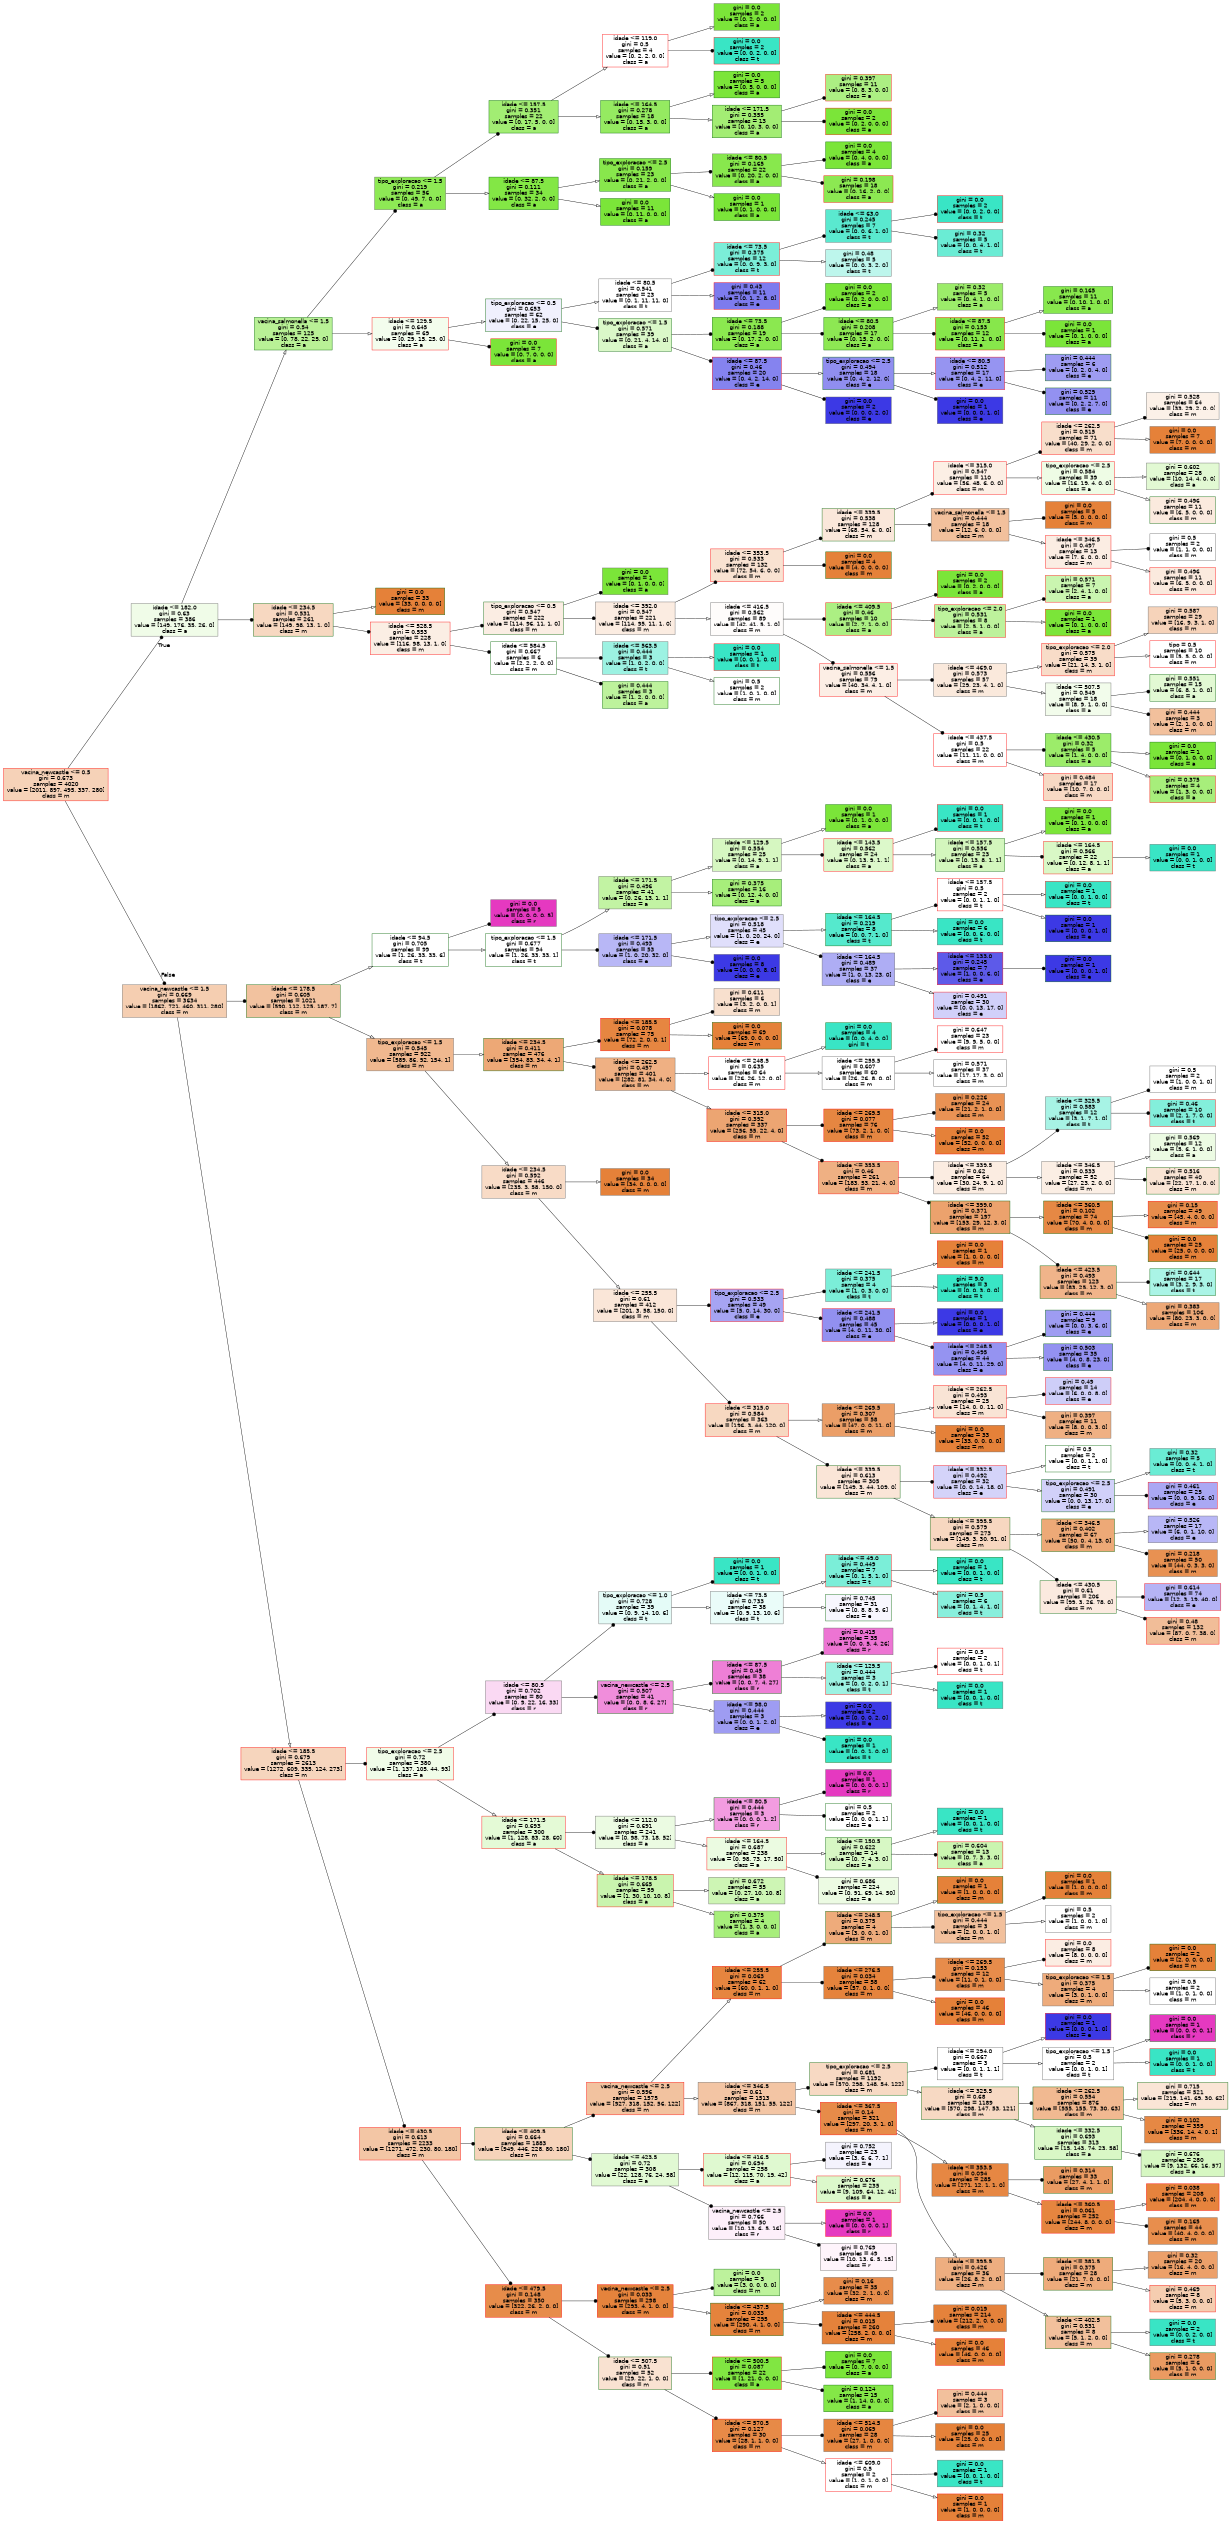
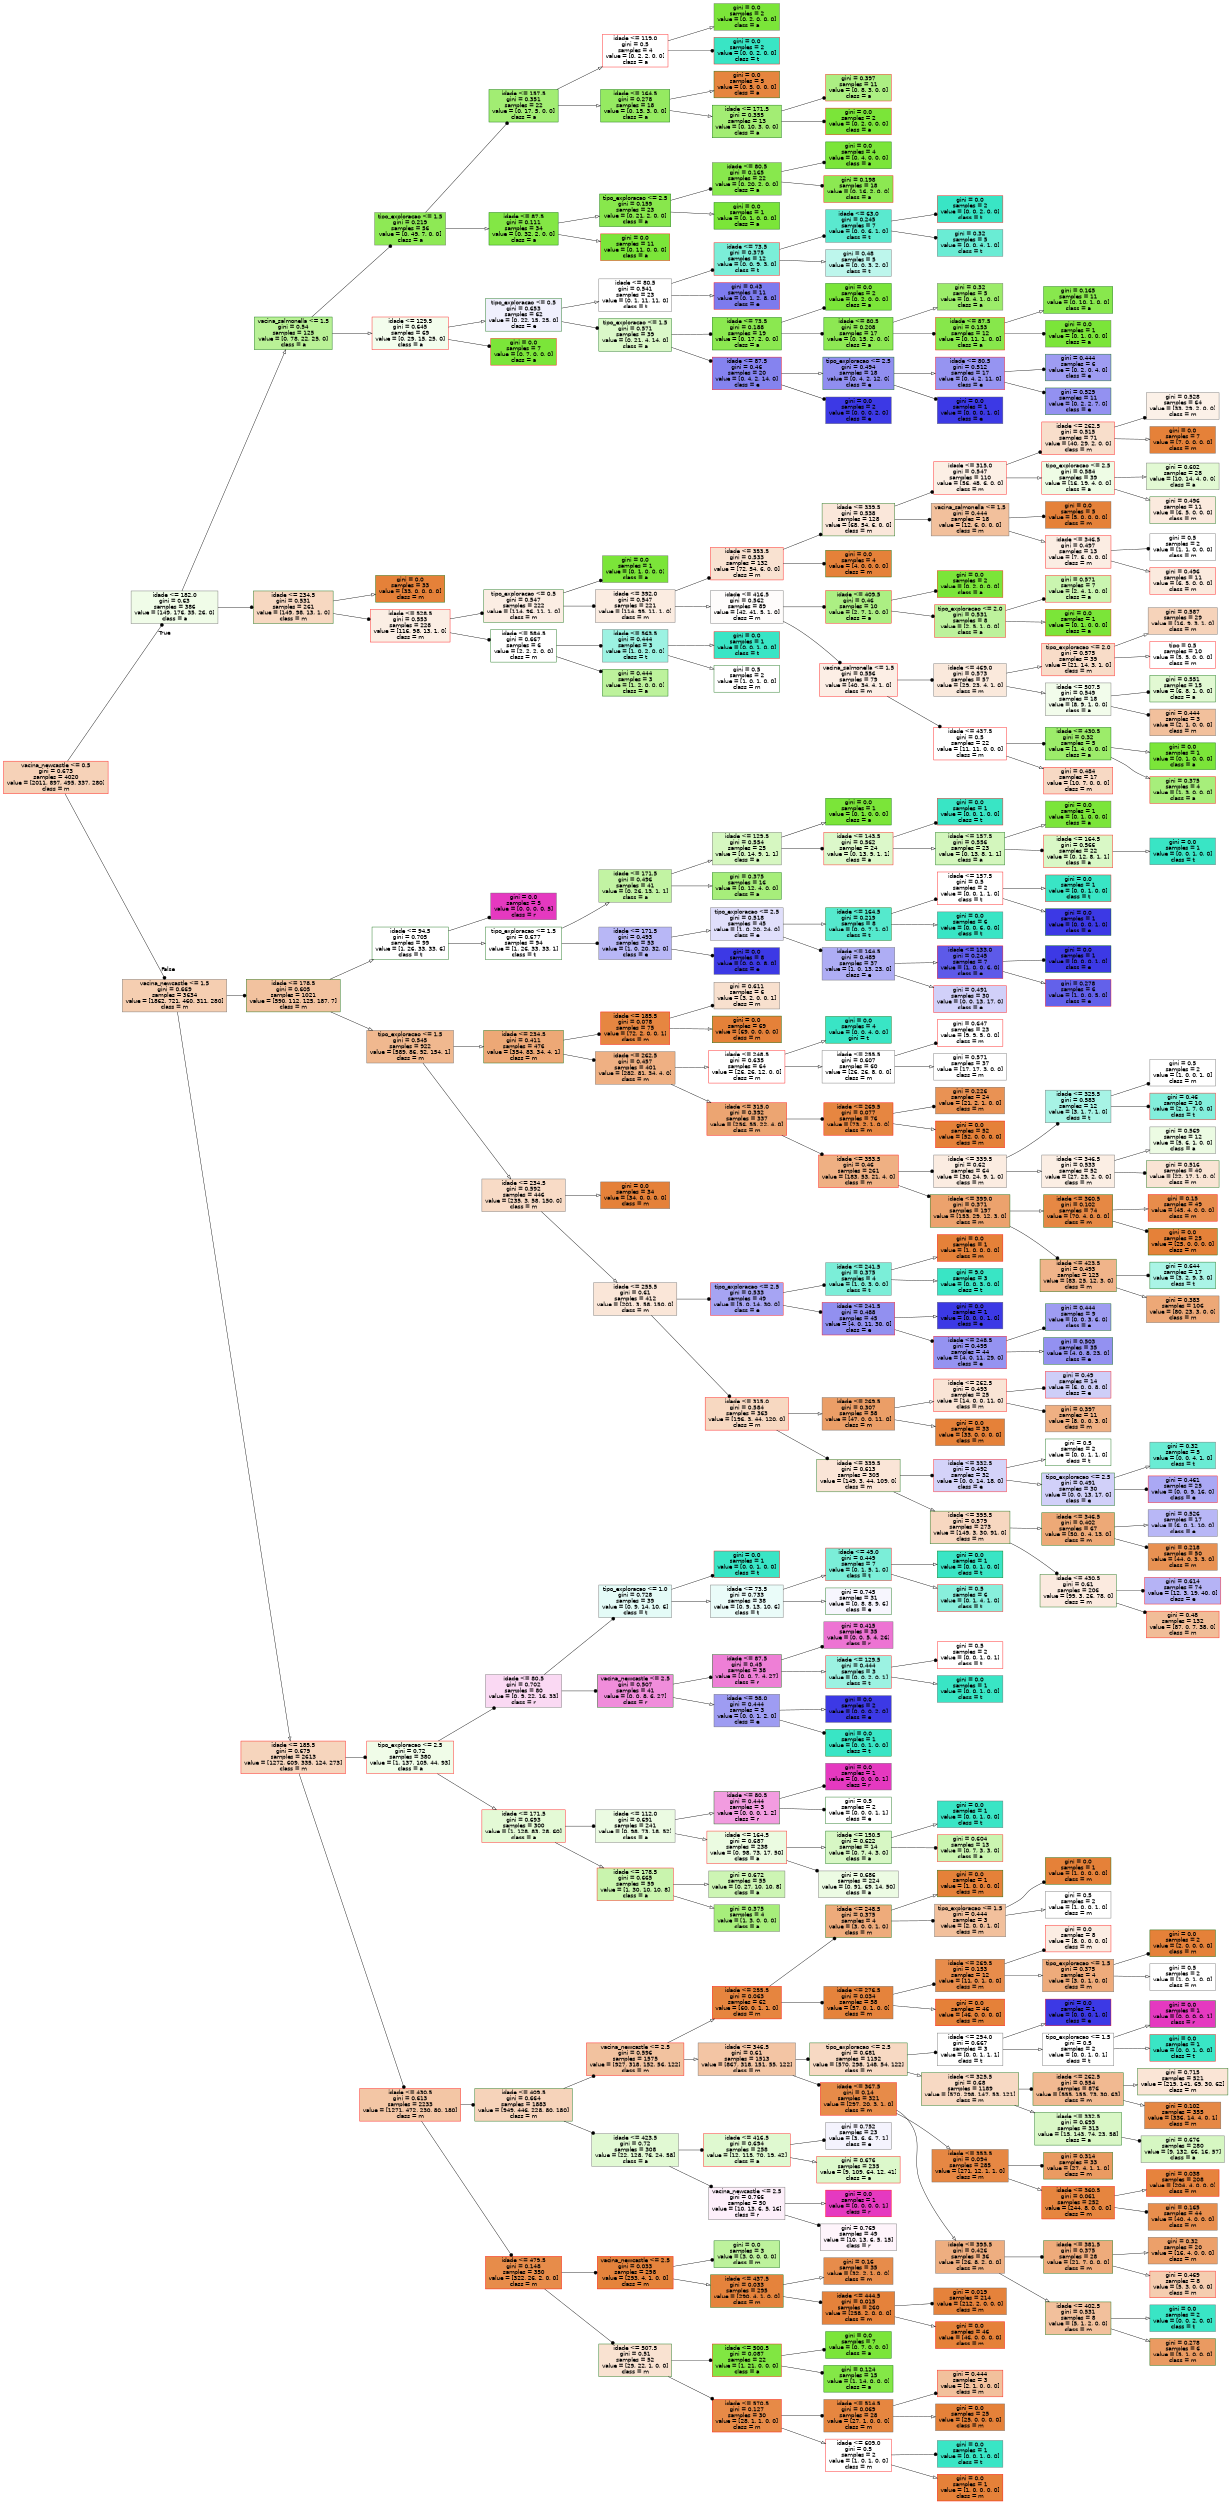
(747, 85) -> (747, 85)
(635, 212) -> (635, 247)
none -> (1078, 993)
